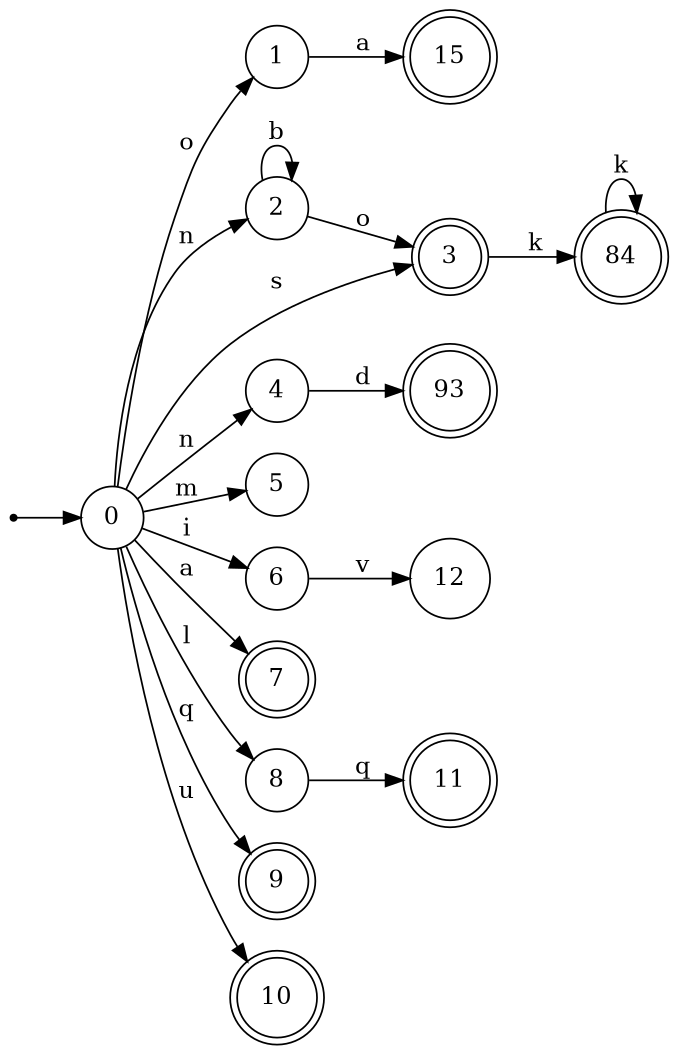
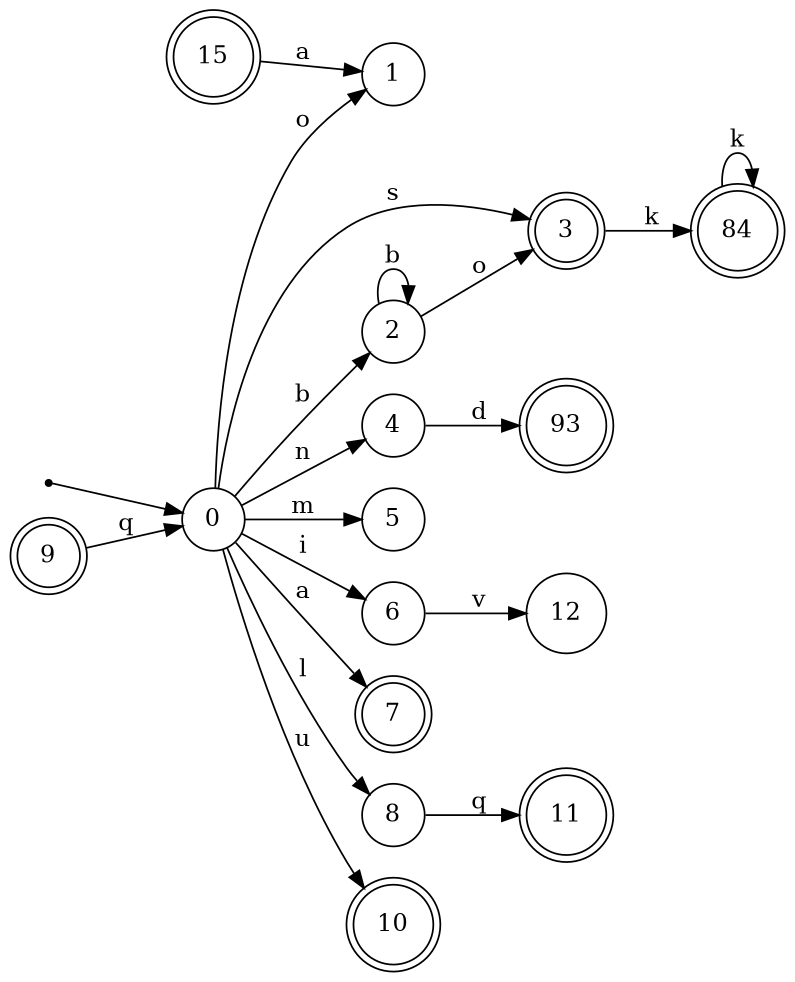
(347, 57) -> (302, 66)
(187, 237) -> (303, 395)
(167, 699) -> (126, 539)
